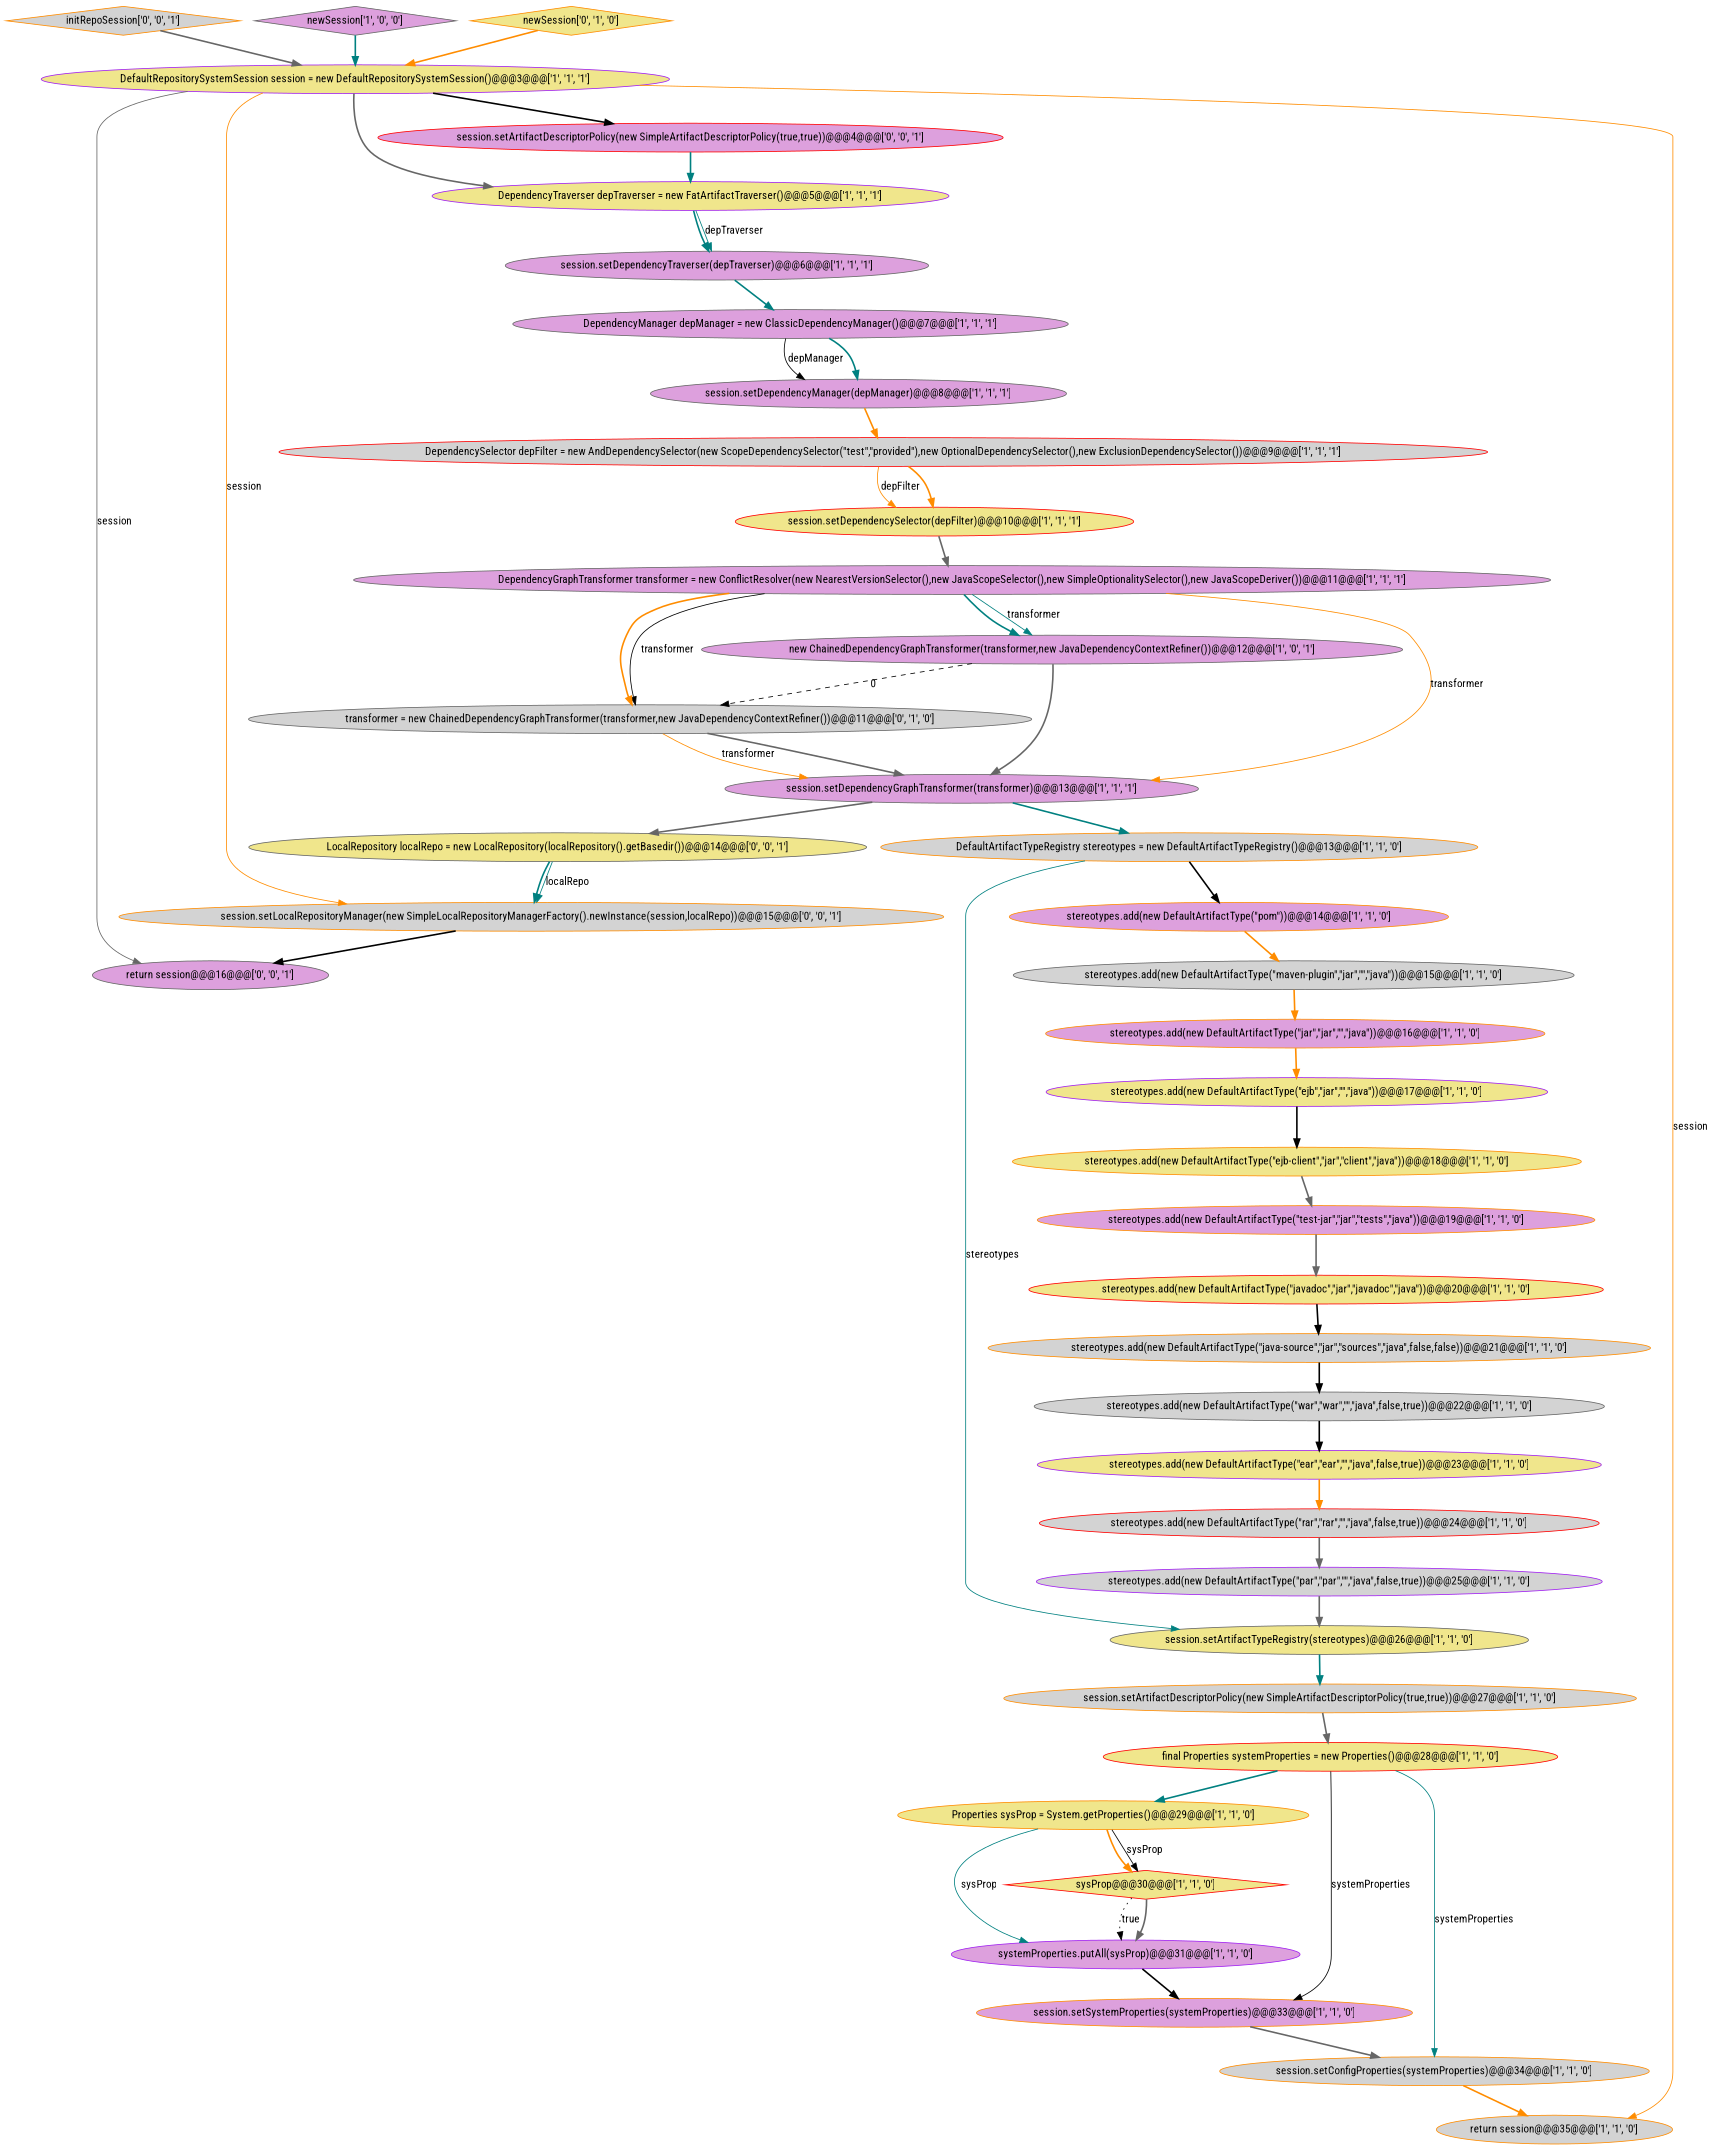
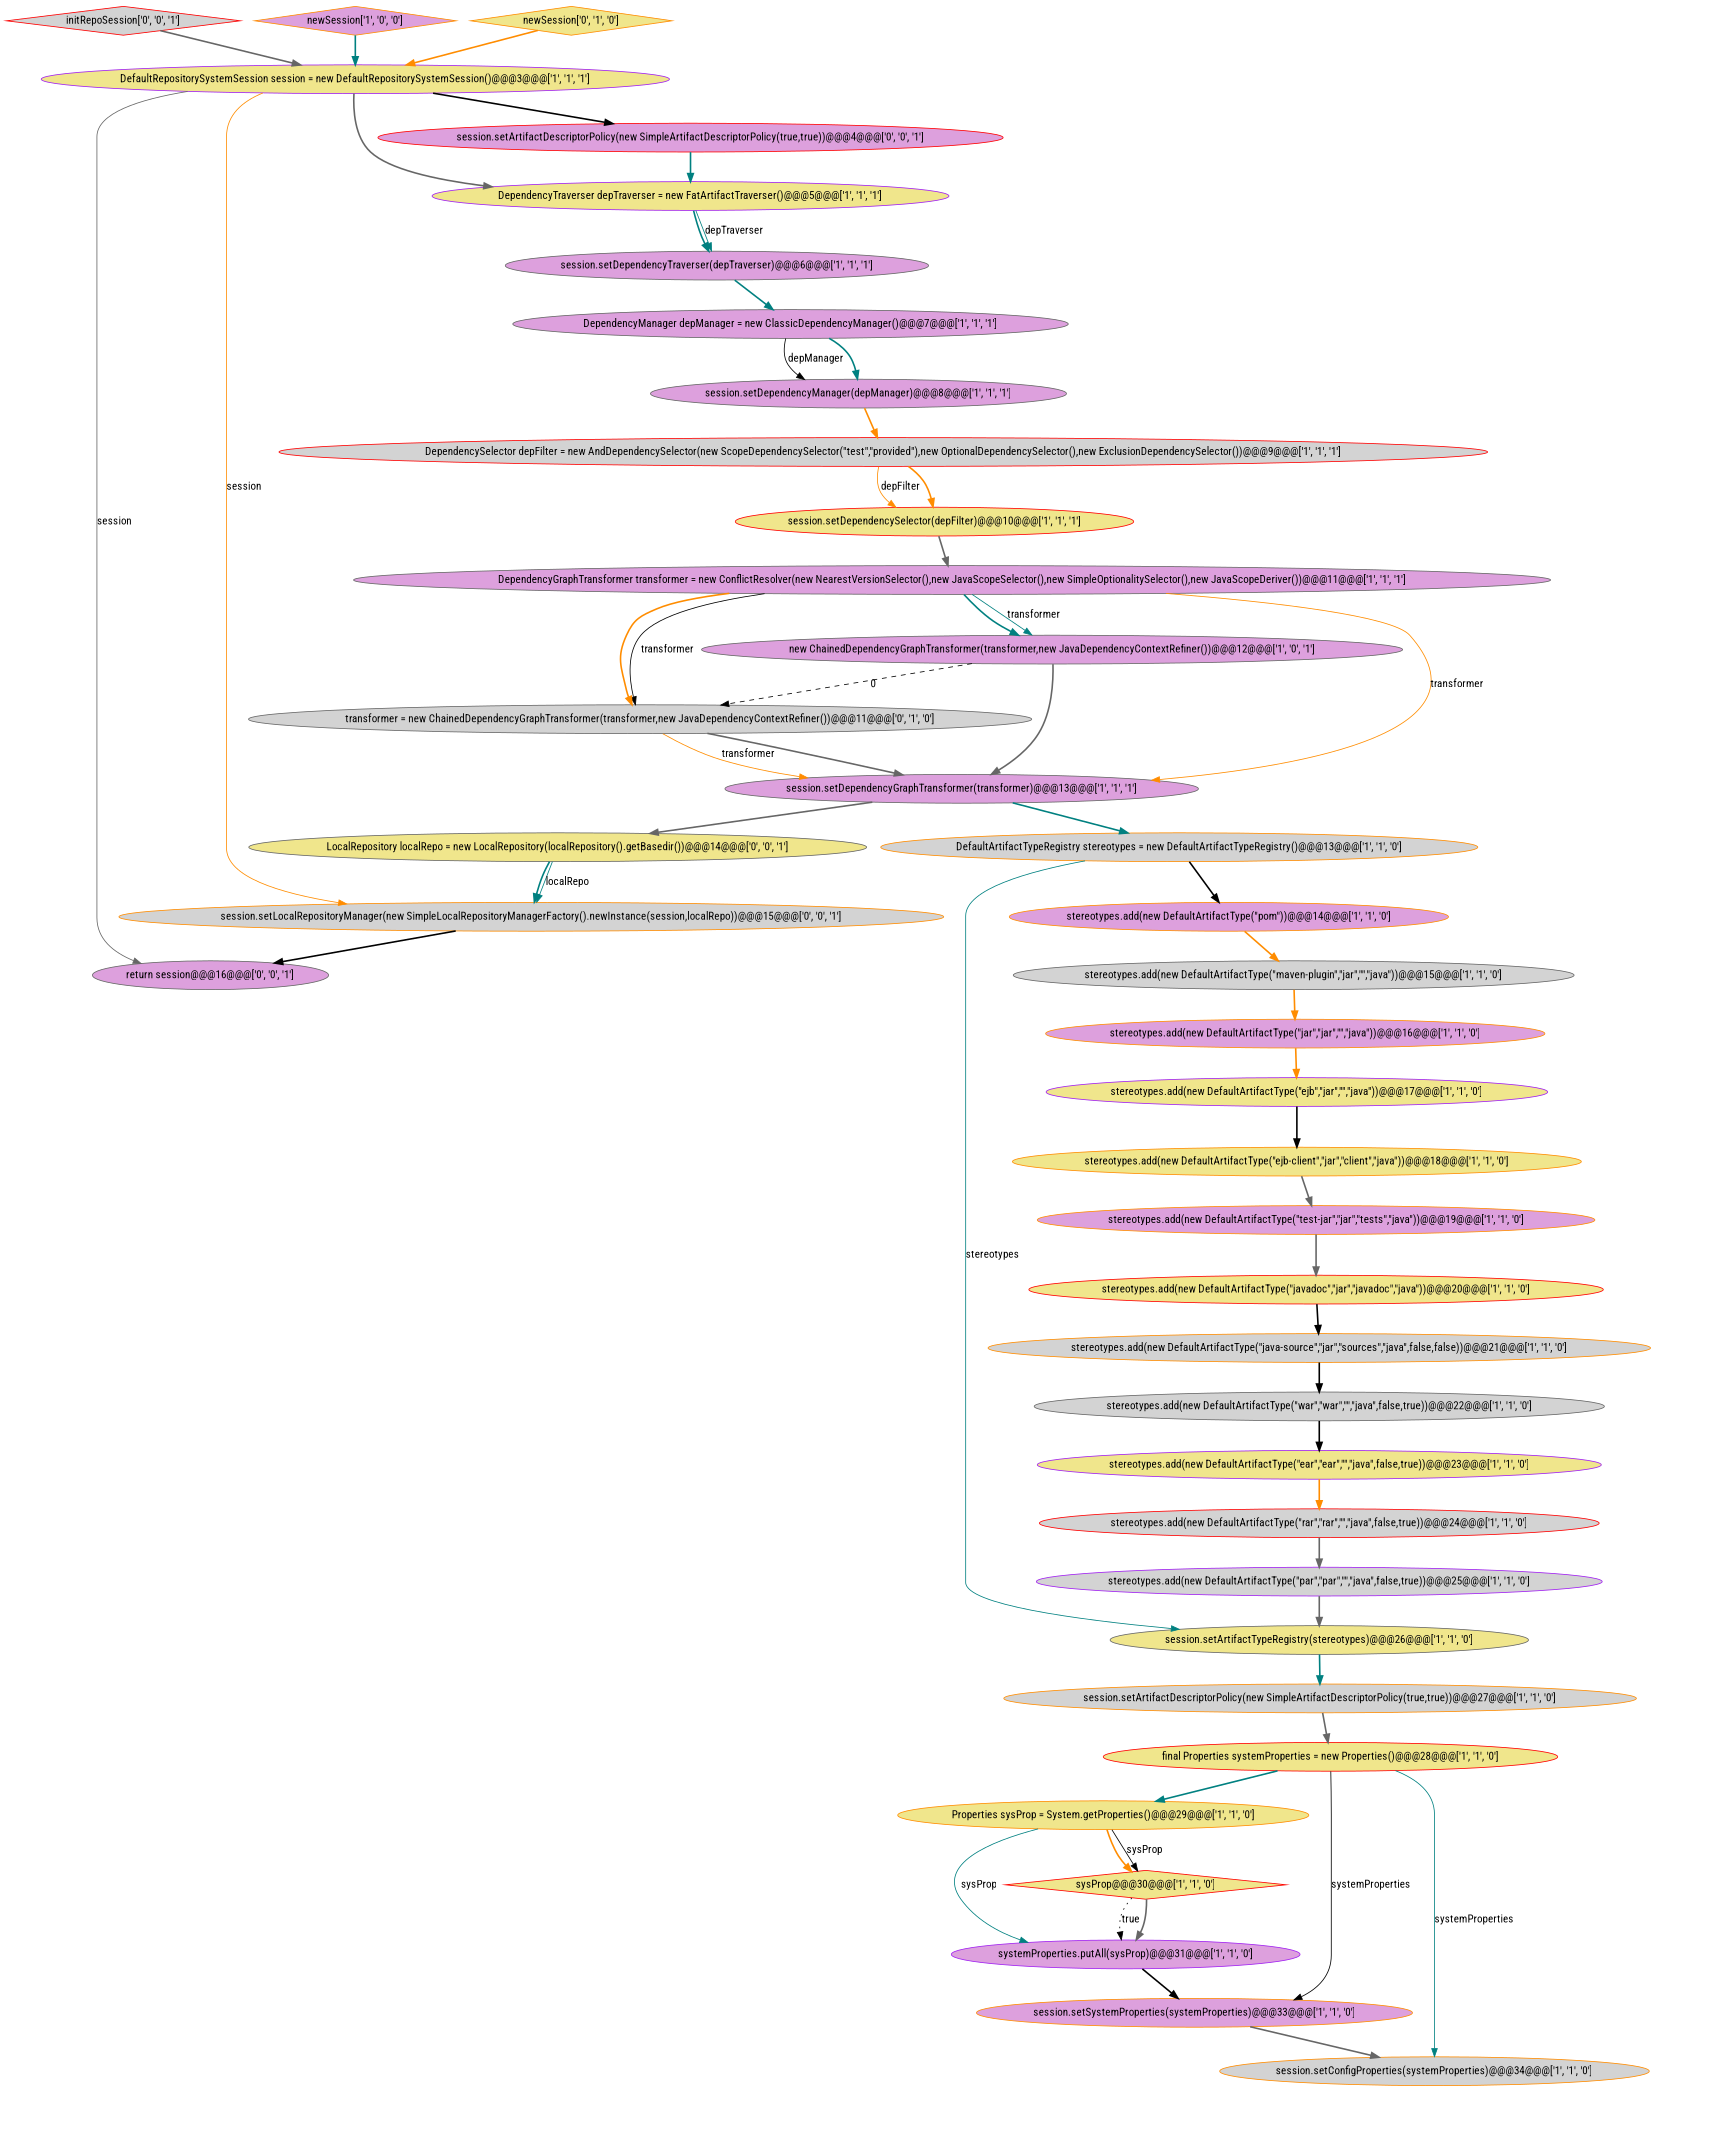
(123, 21) -> (123, 21)
(355, 21) -> (355, 21)
(1554, 2130) -> none
